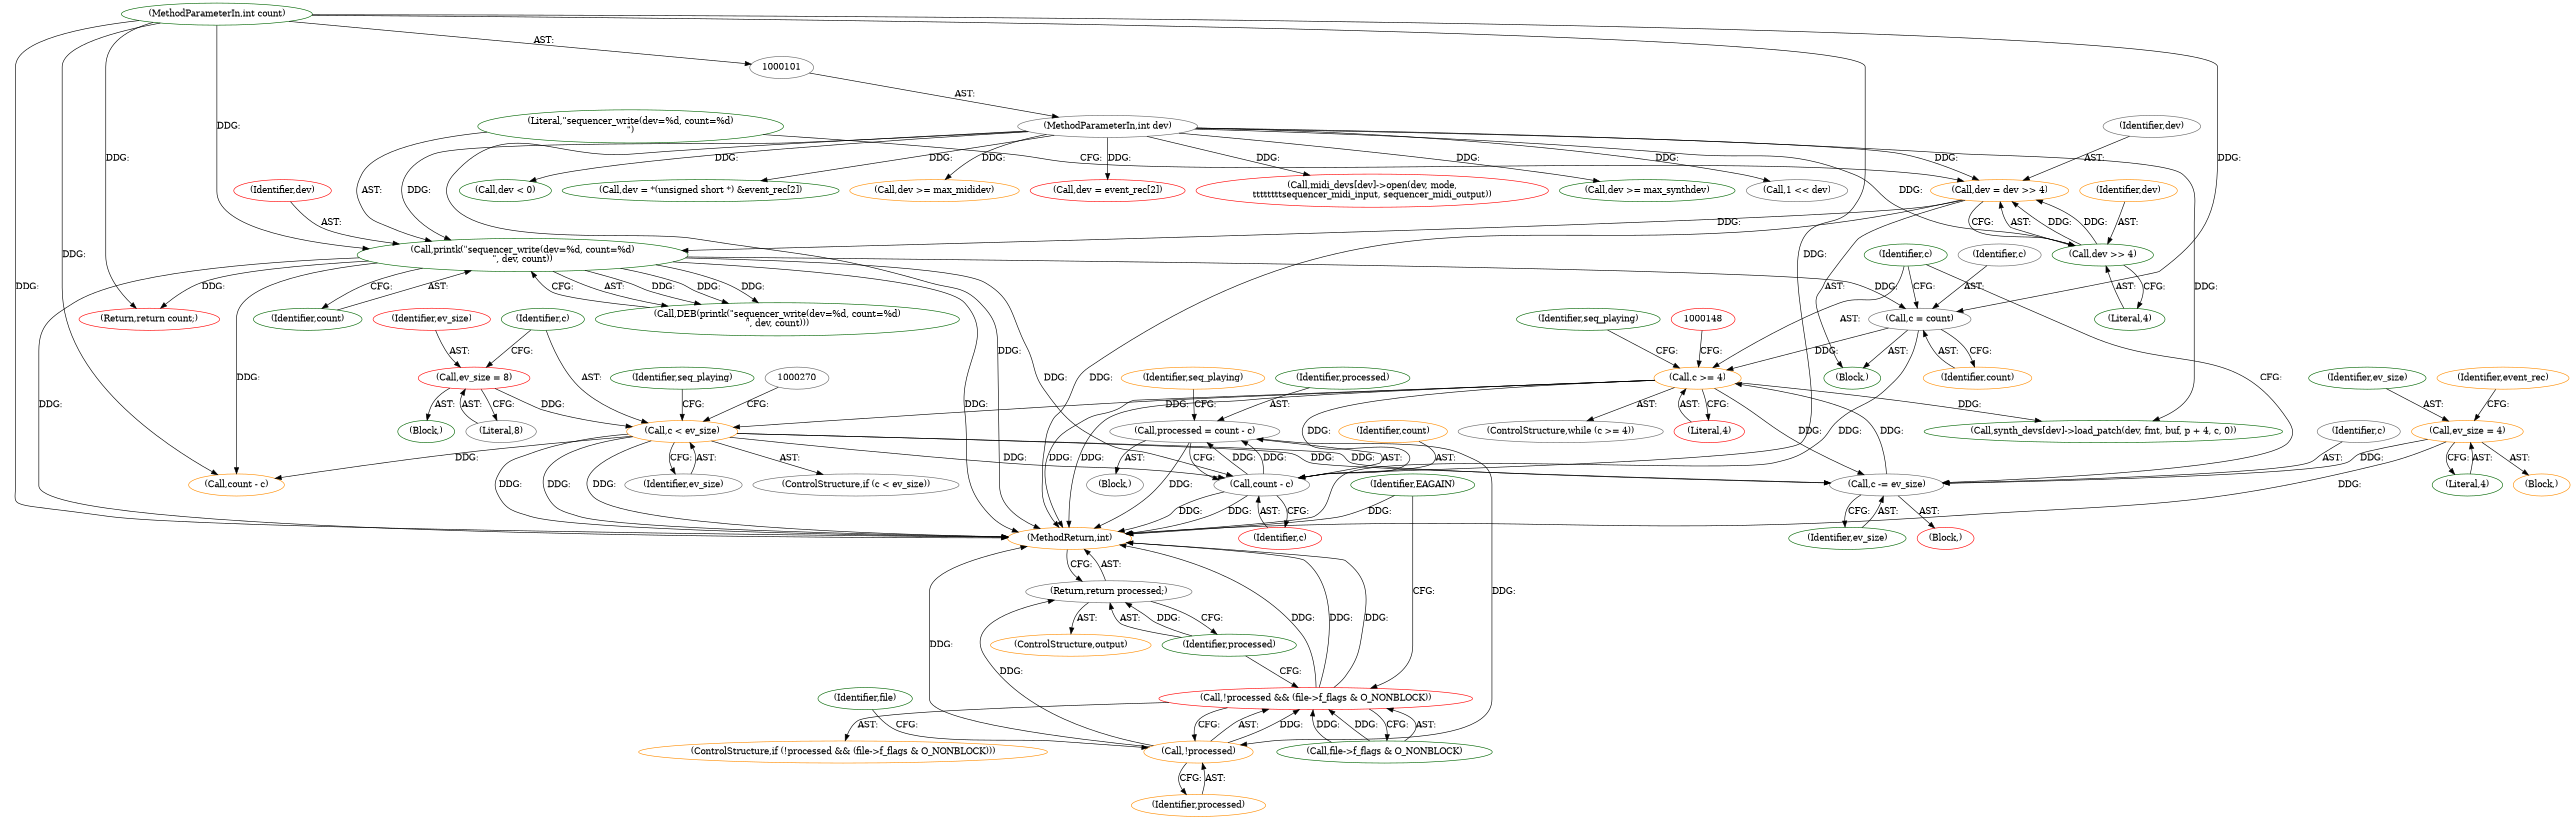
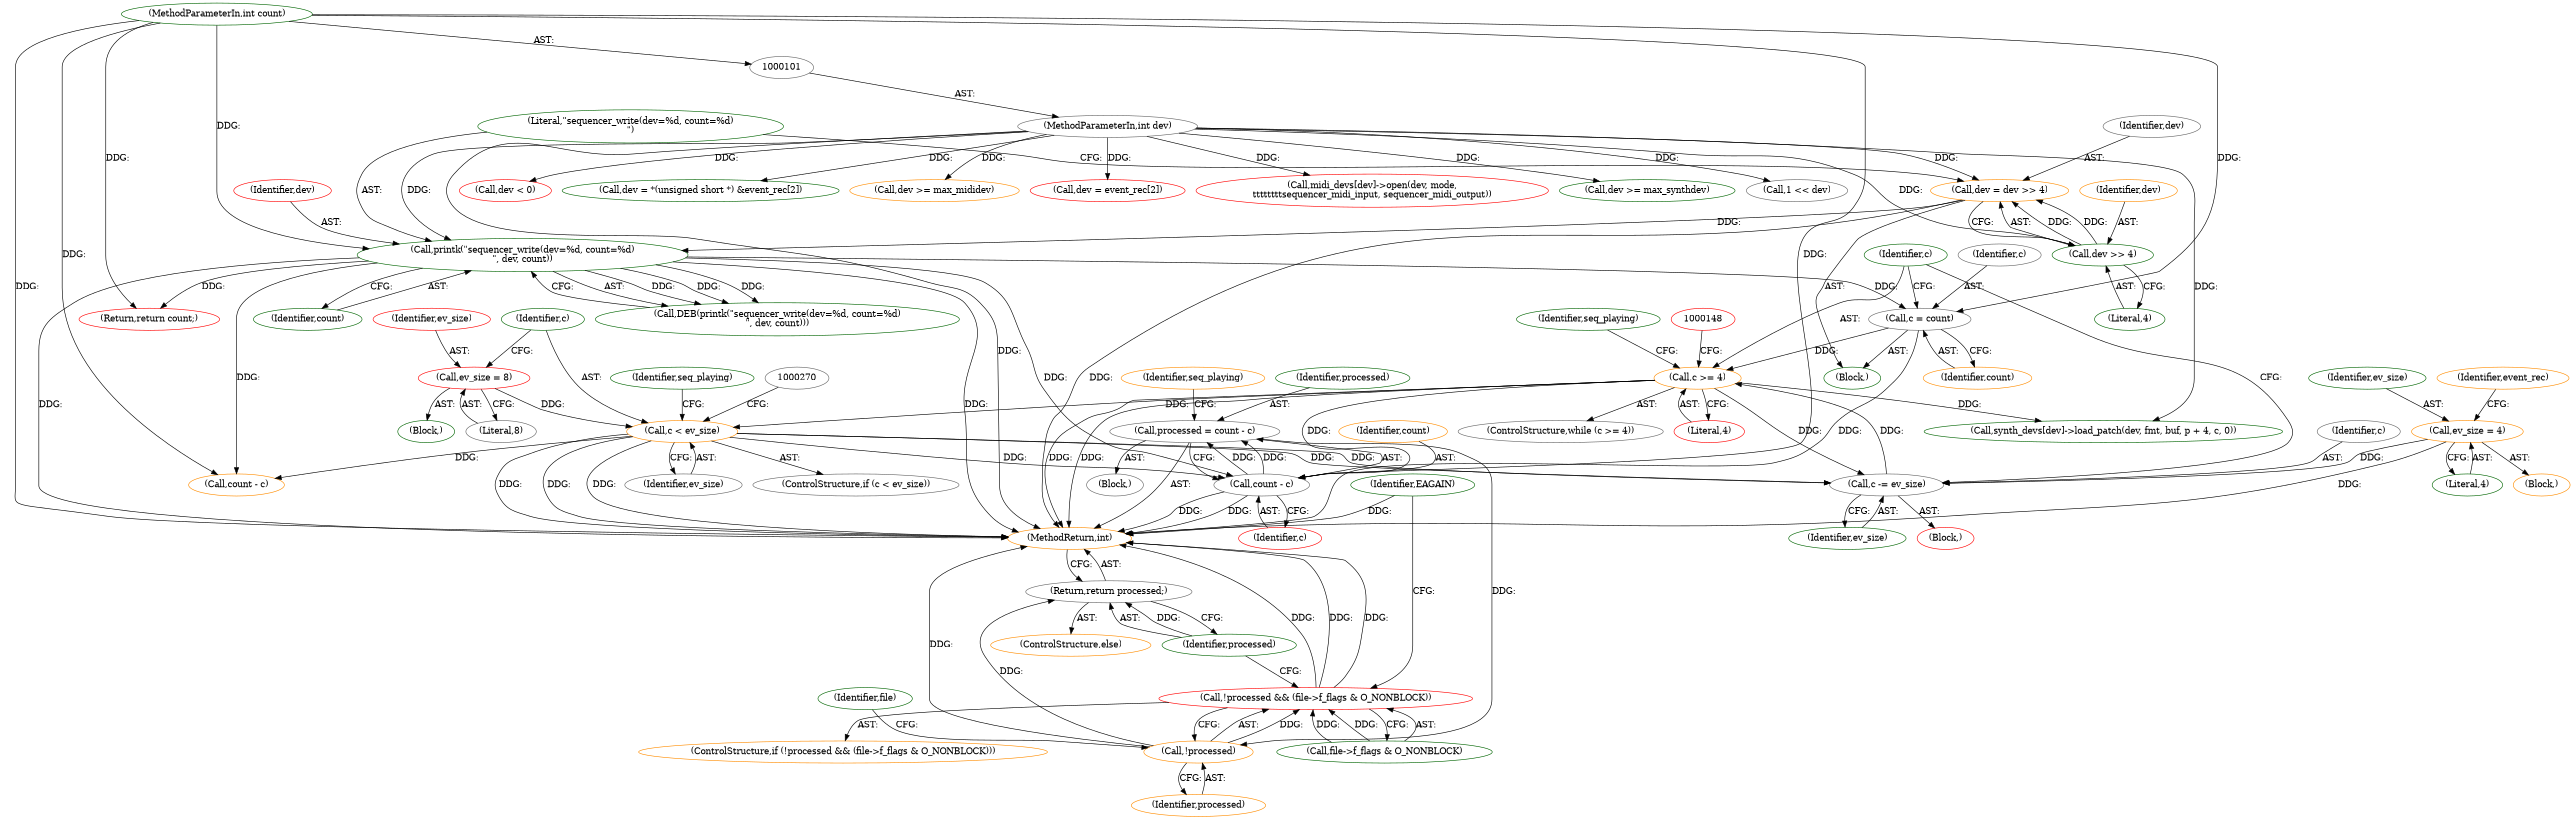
(505, 191) -> (505, 191)
(1182, 485) -> (1182, 485)
(1071, 645) -> (1071, 645)
